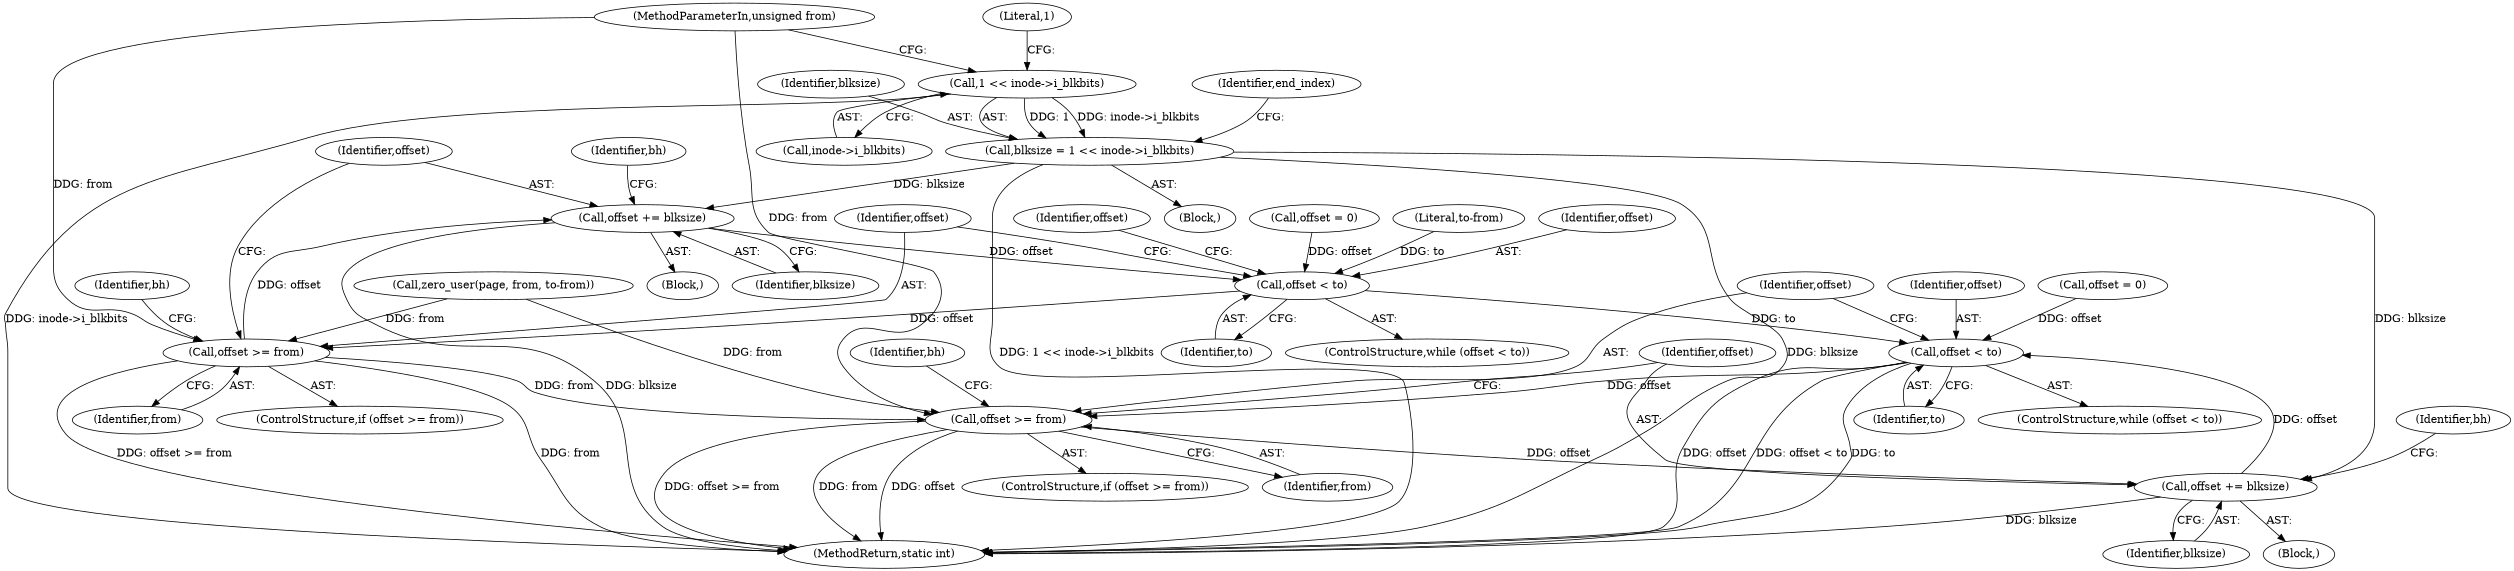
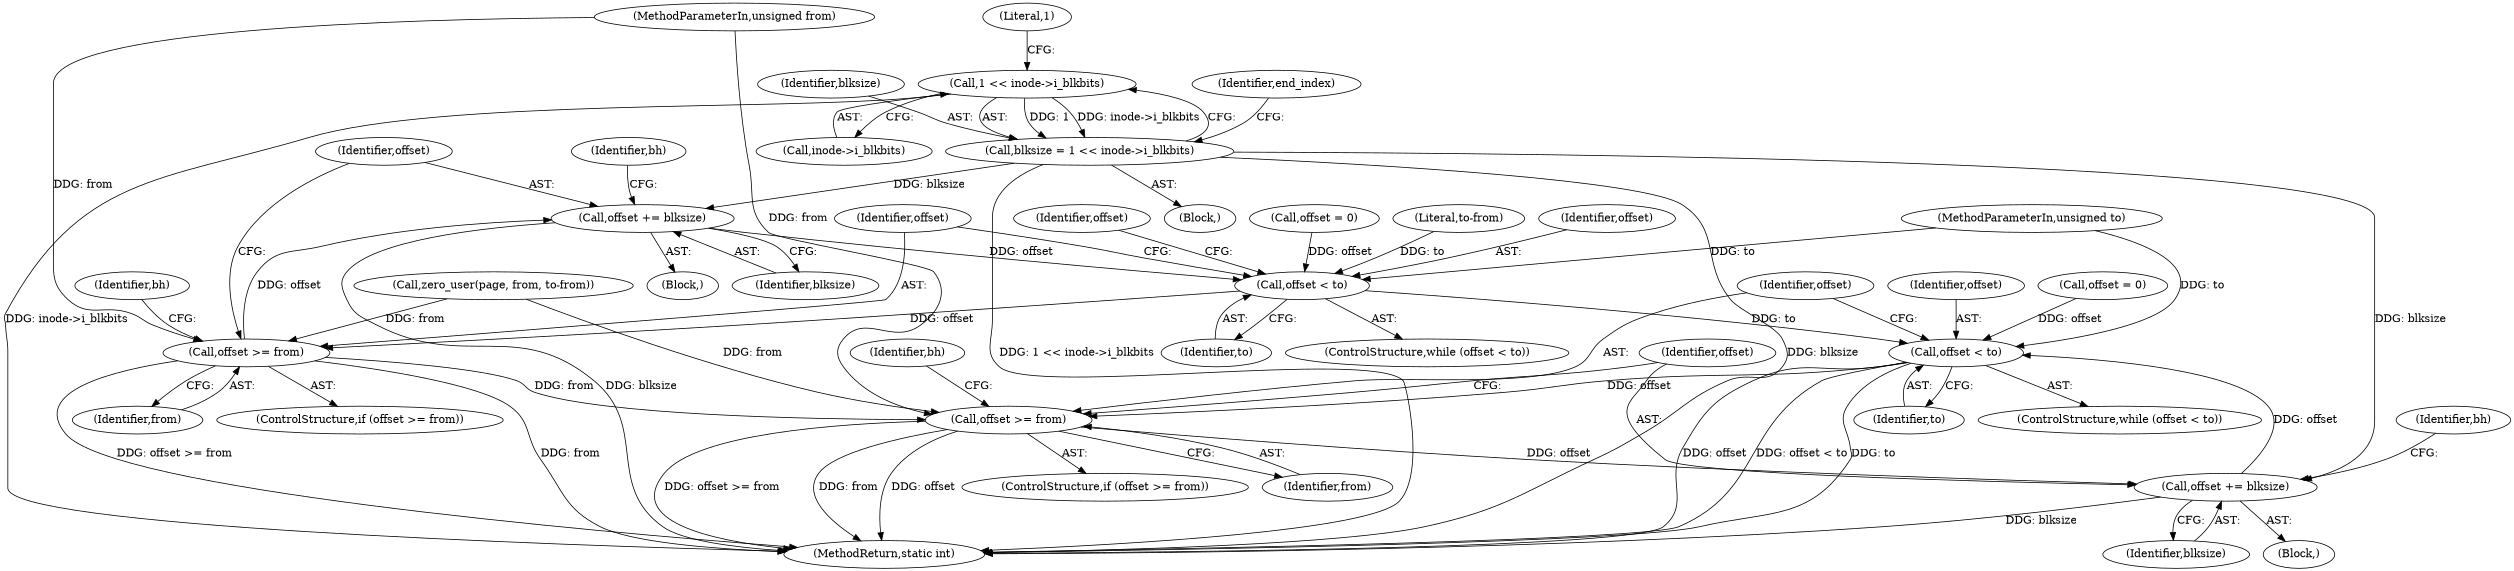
(878, 50) -> (1192, 104)
none -> (2032, 219)
